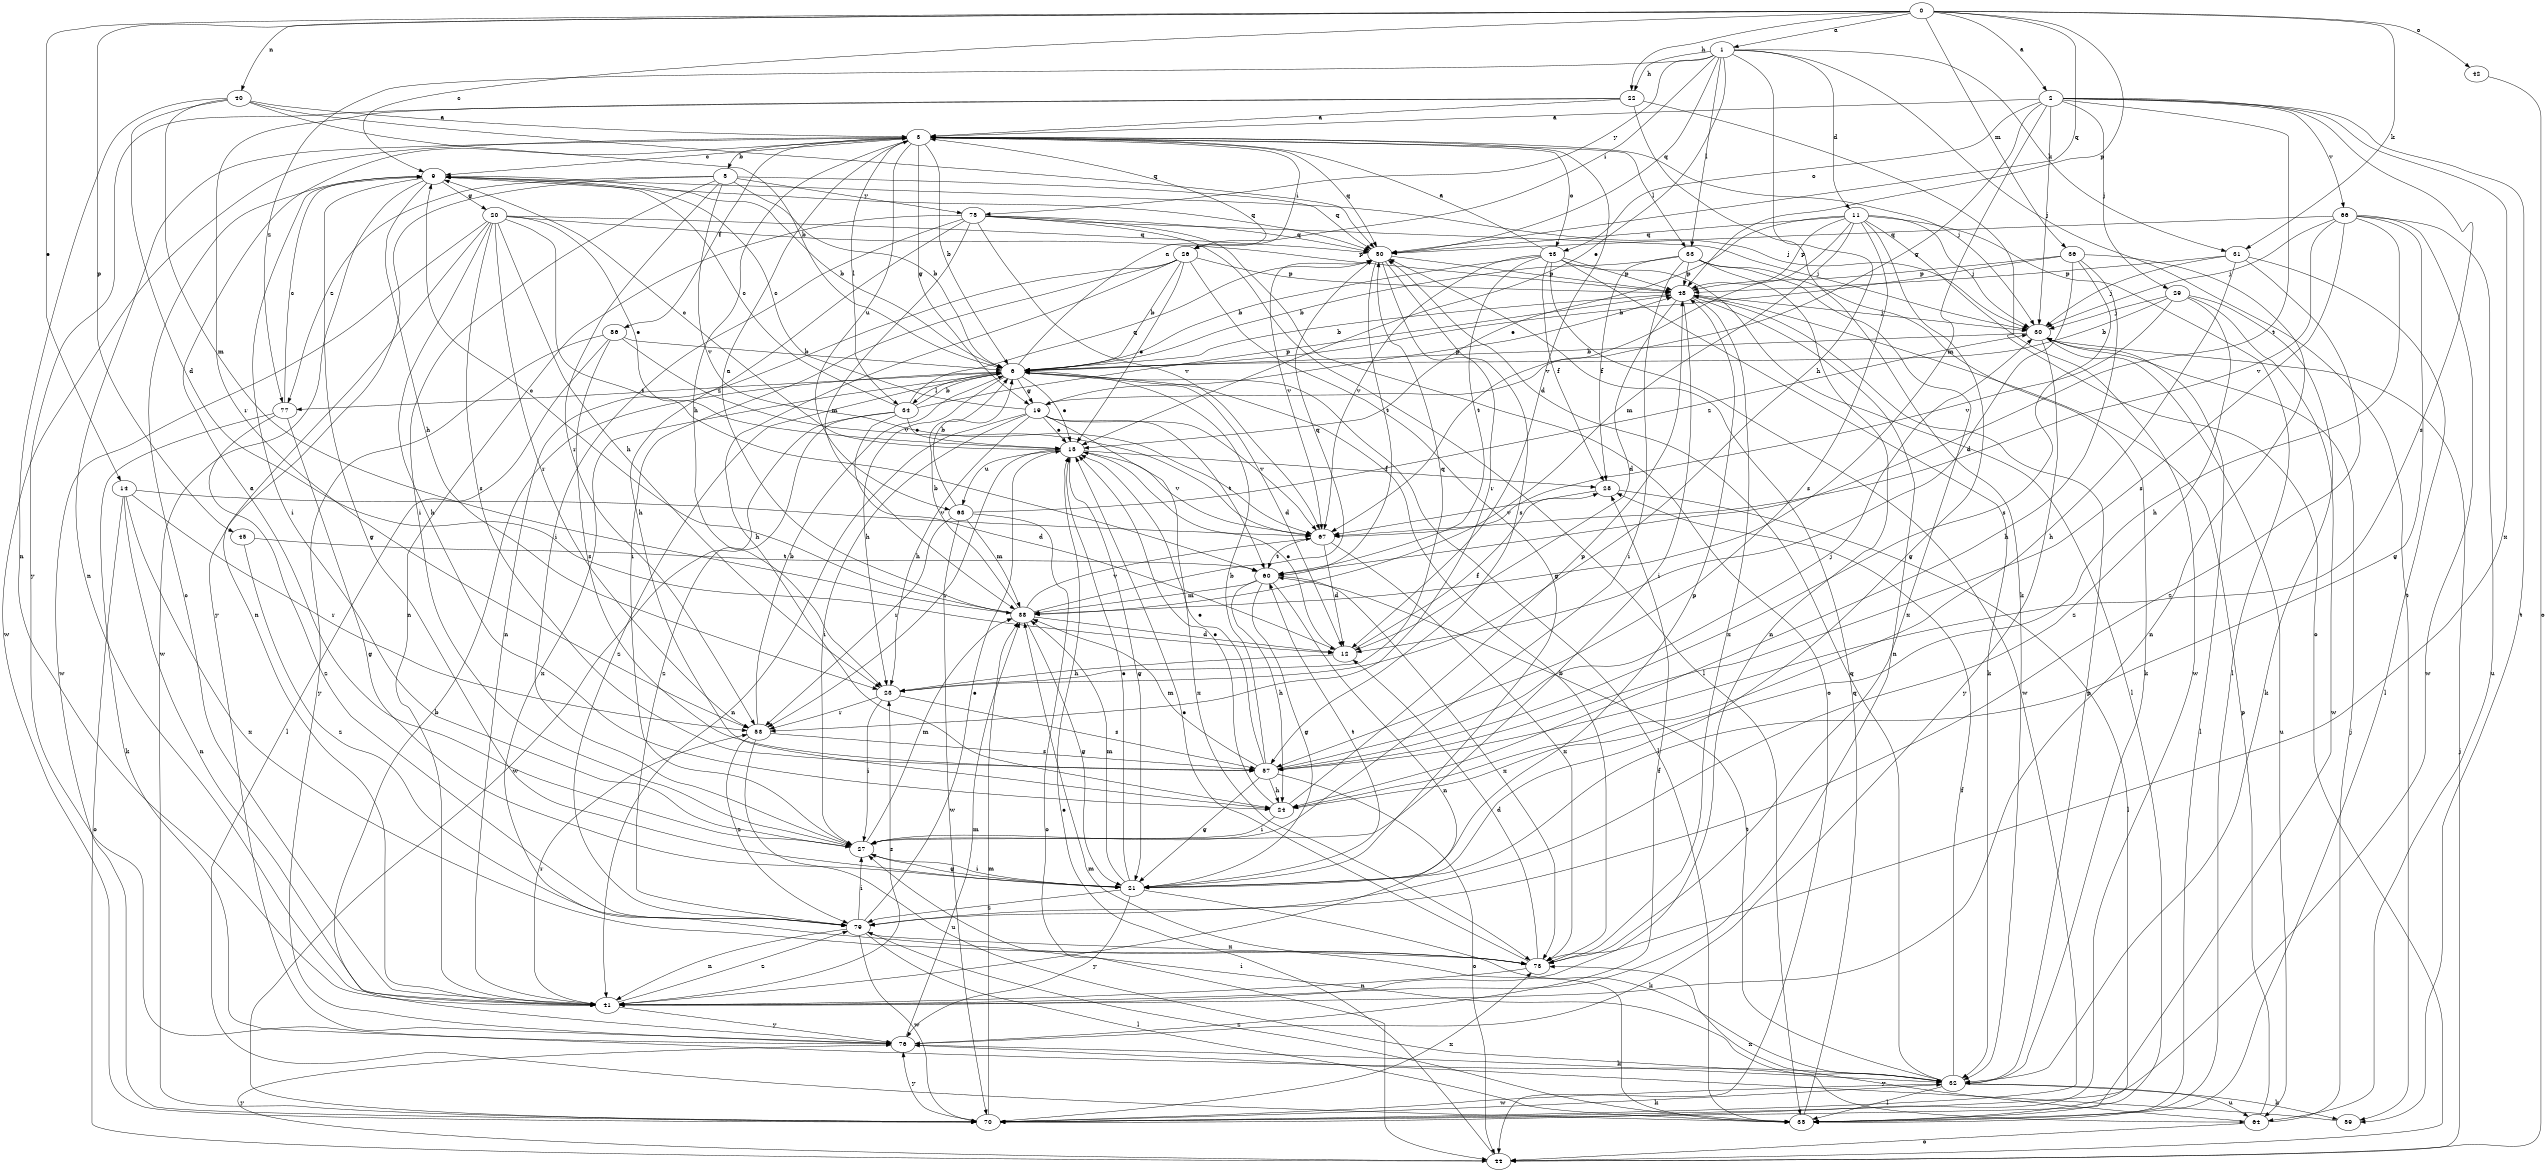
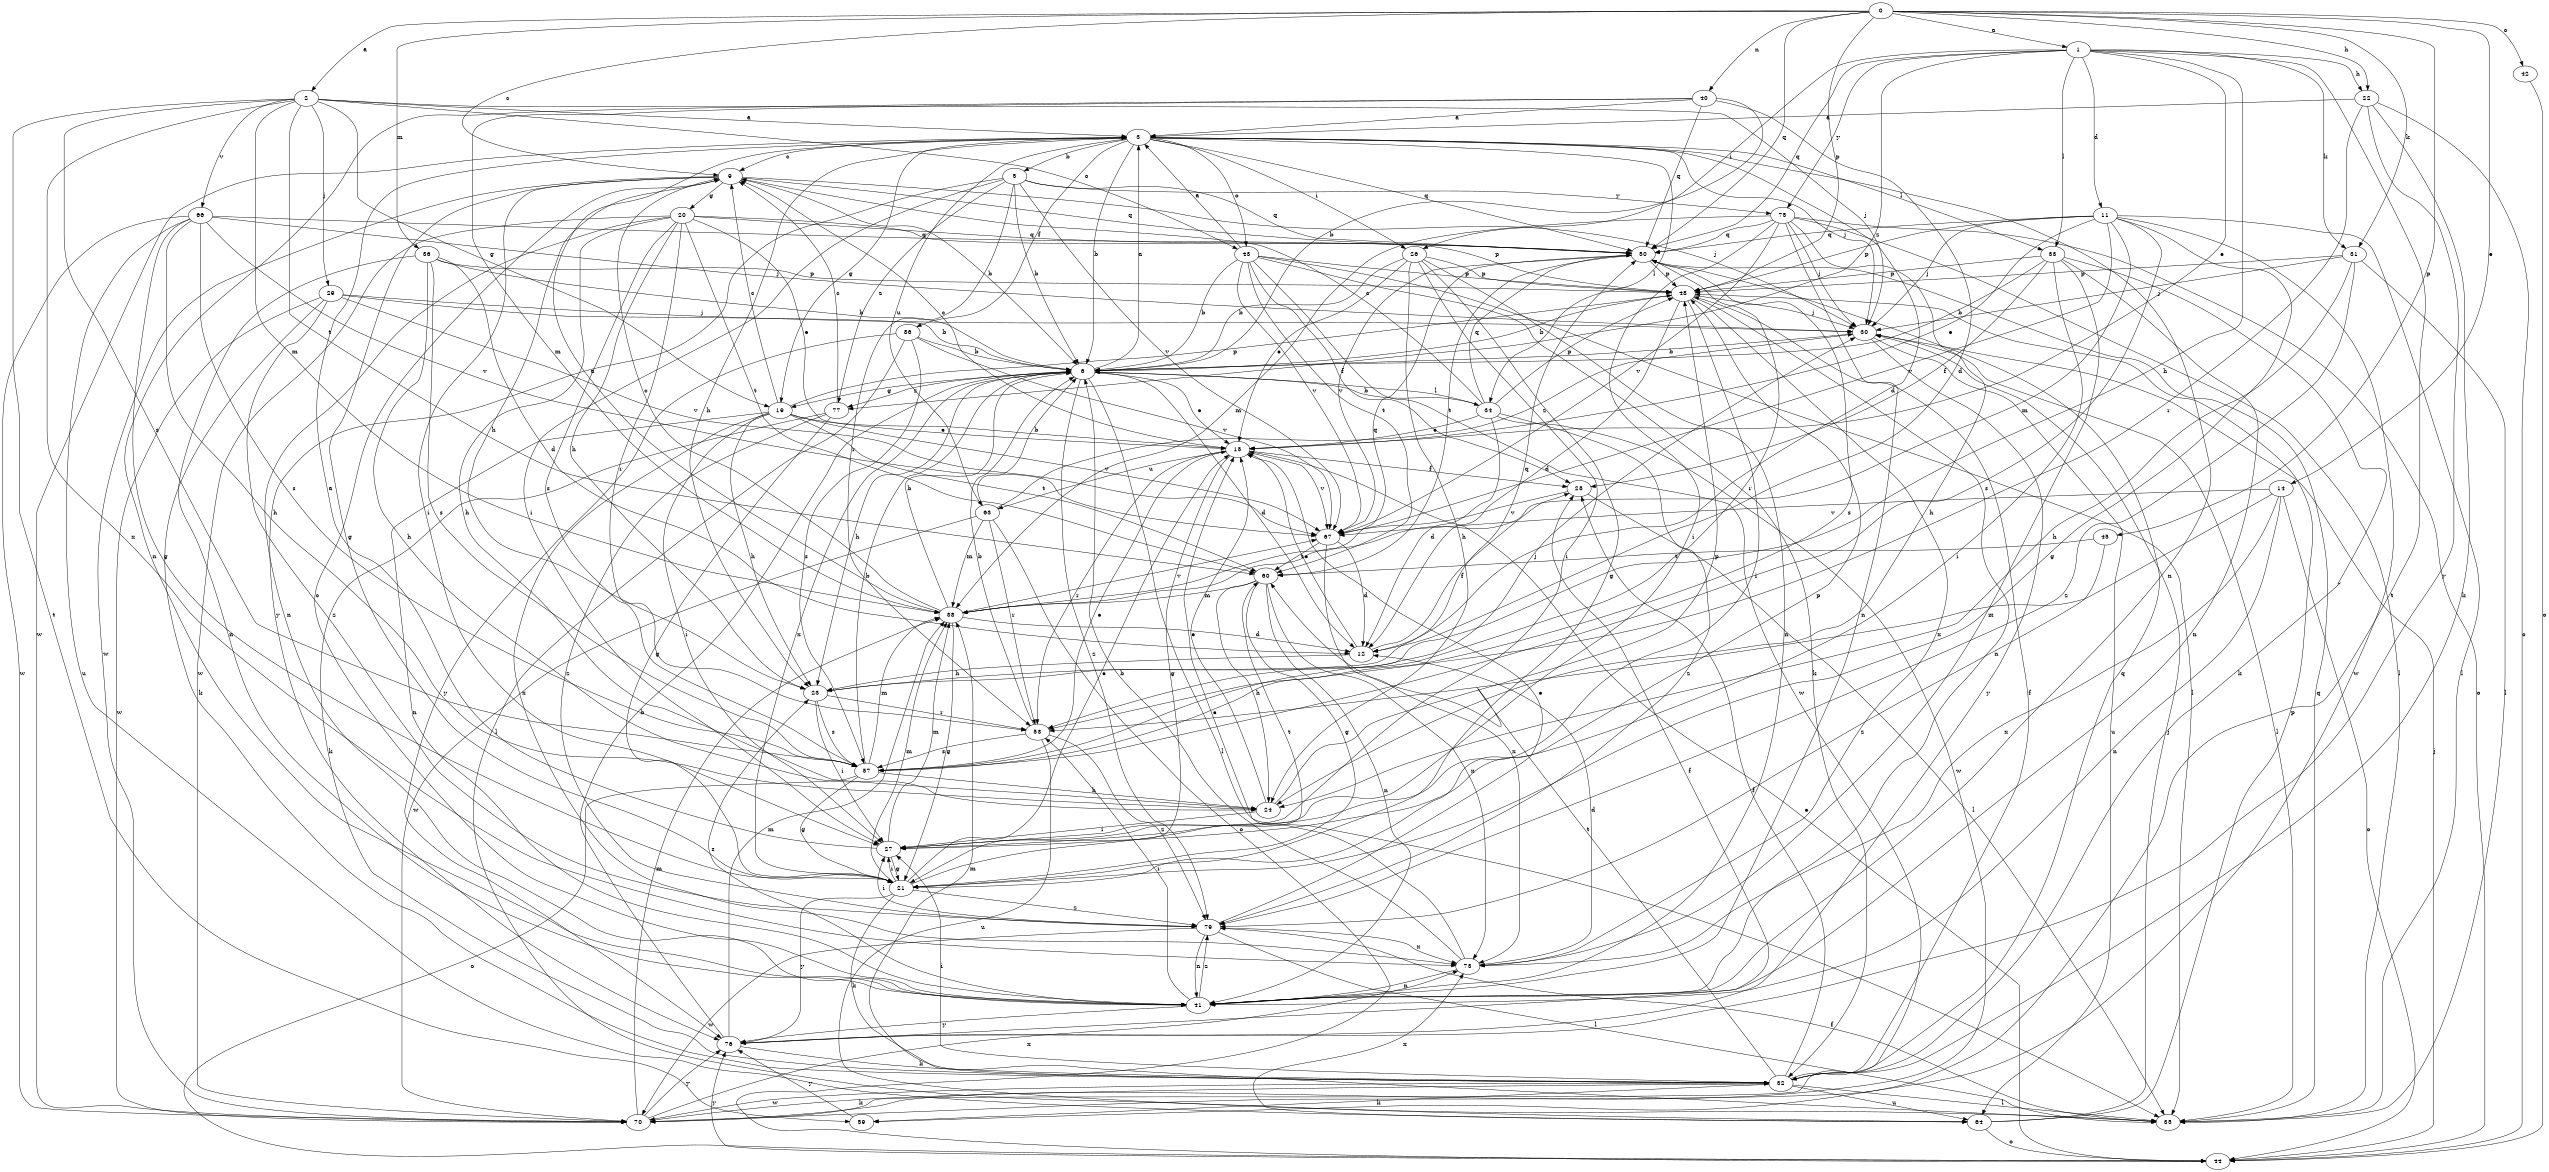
(2089, 693) -> (2030, 693)
(554, 890) -> (804, 610)
(1239, 1025) -> (1832, 1025)
